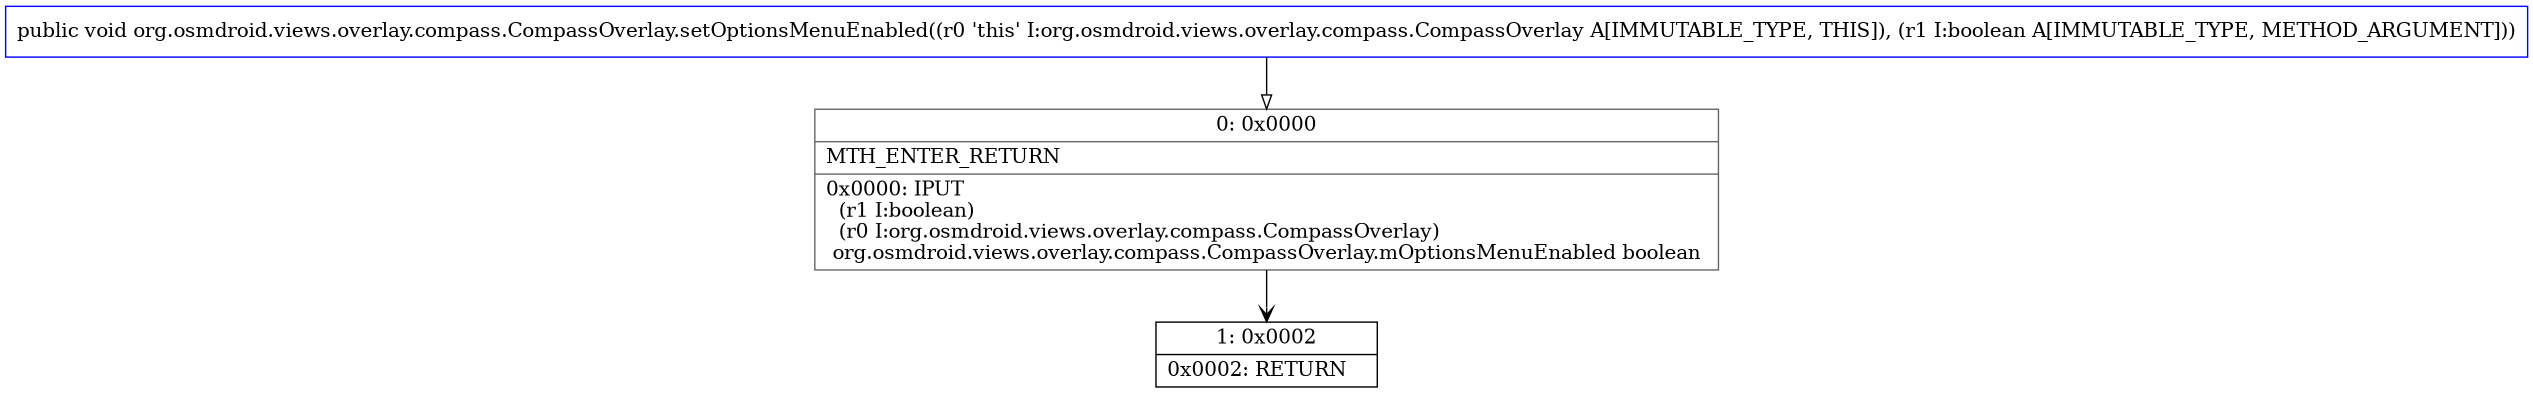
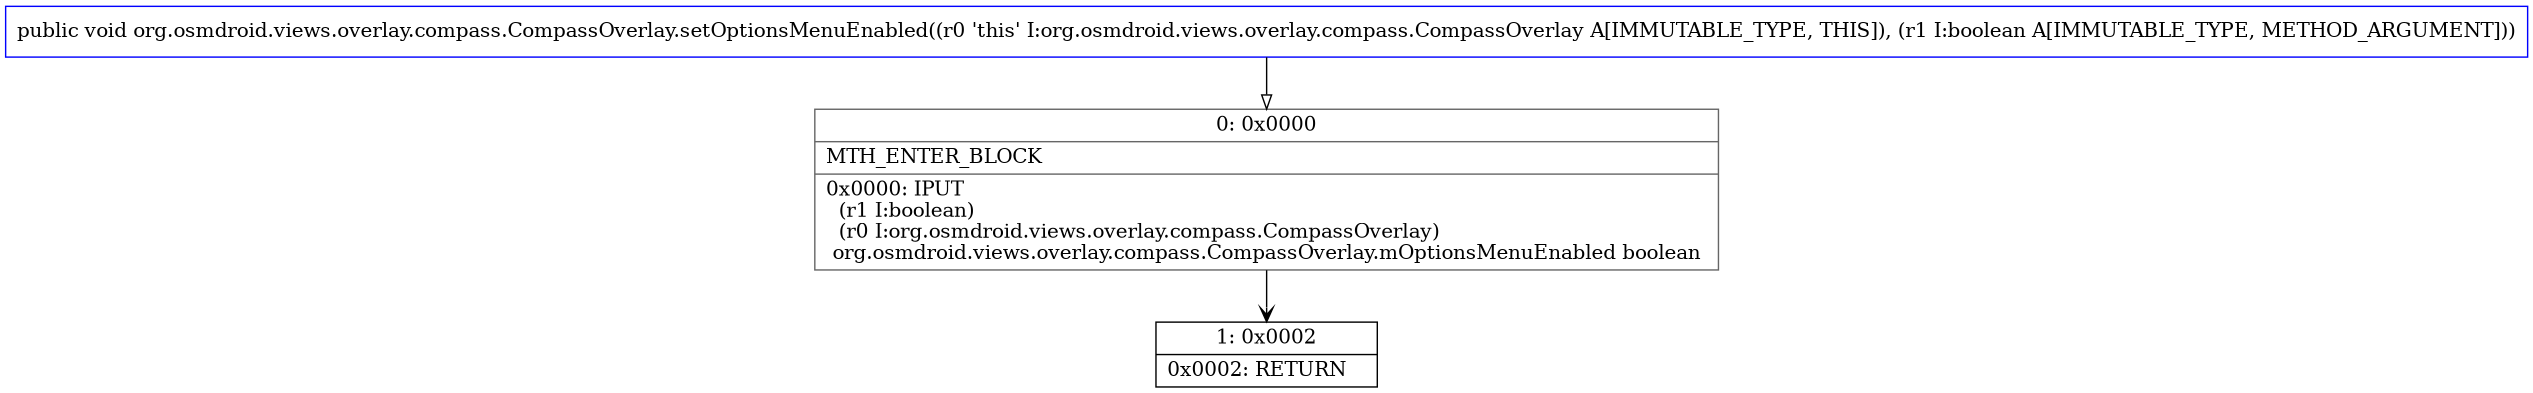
(943, 157) -> (935, 157)
